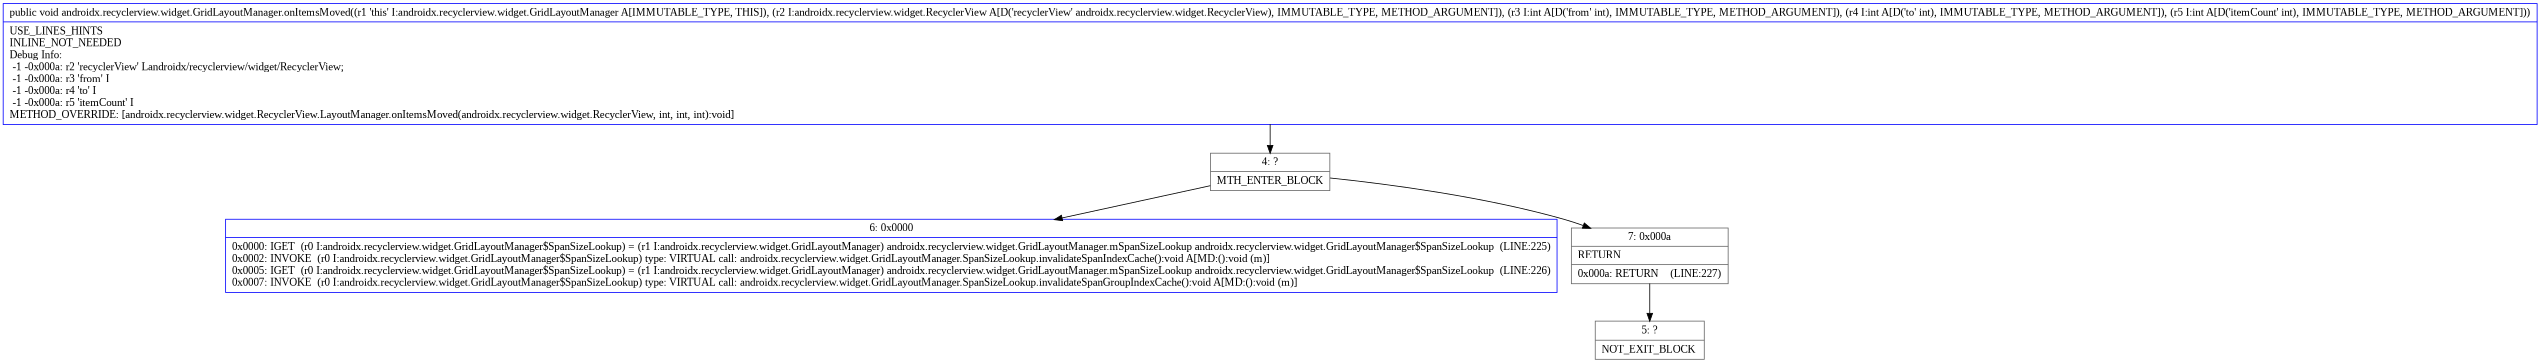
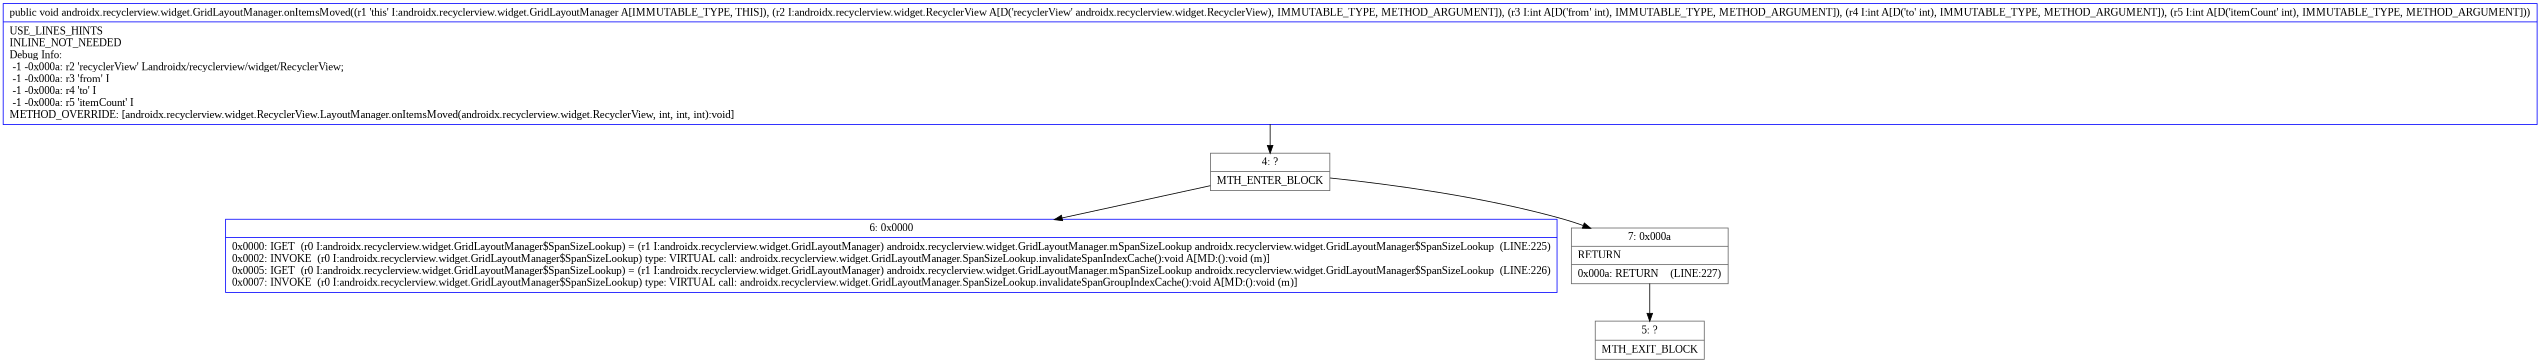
(1649, 349) -> (1650, 349)
